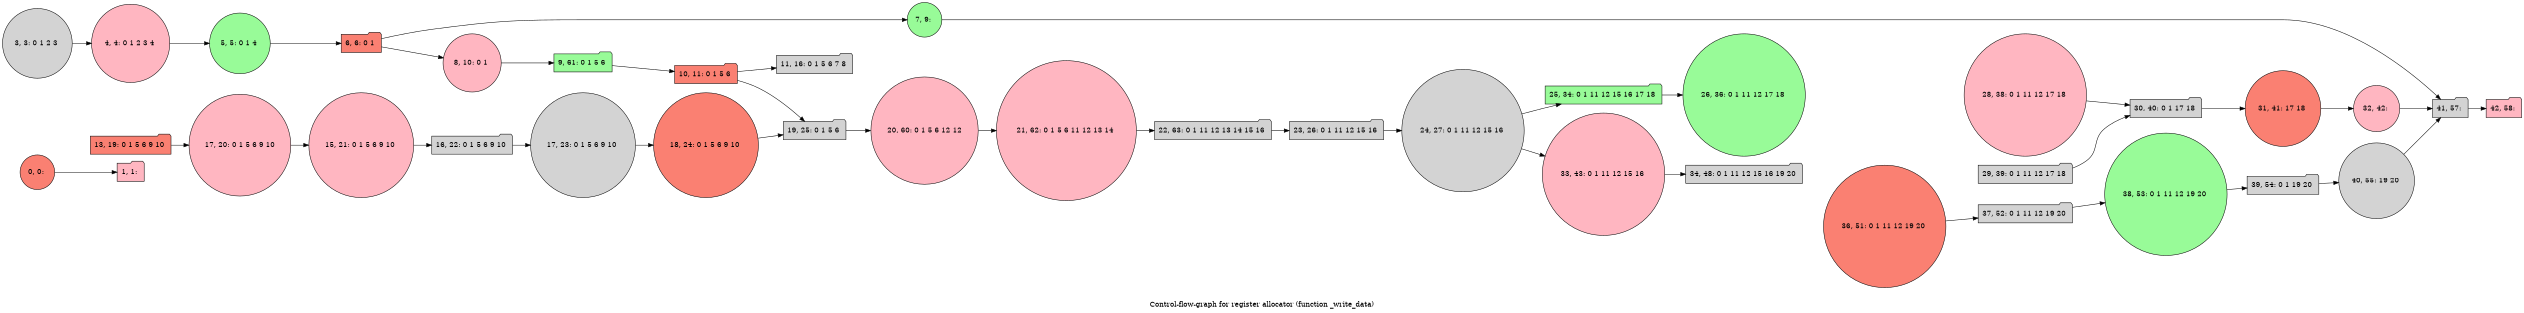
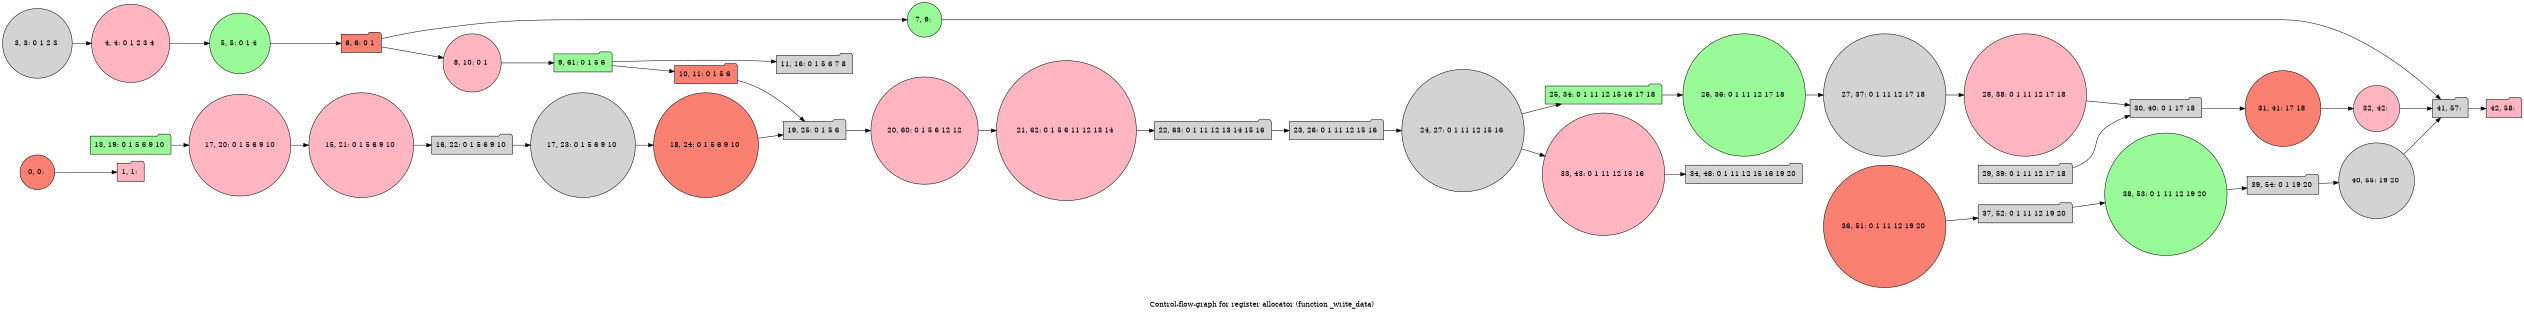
(754, 70) -> (692, 60)
none -> (1885, 95)
(131, 145) -> (131, 145)
